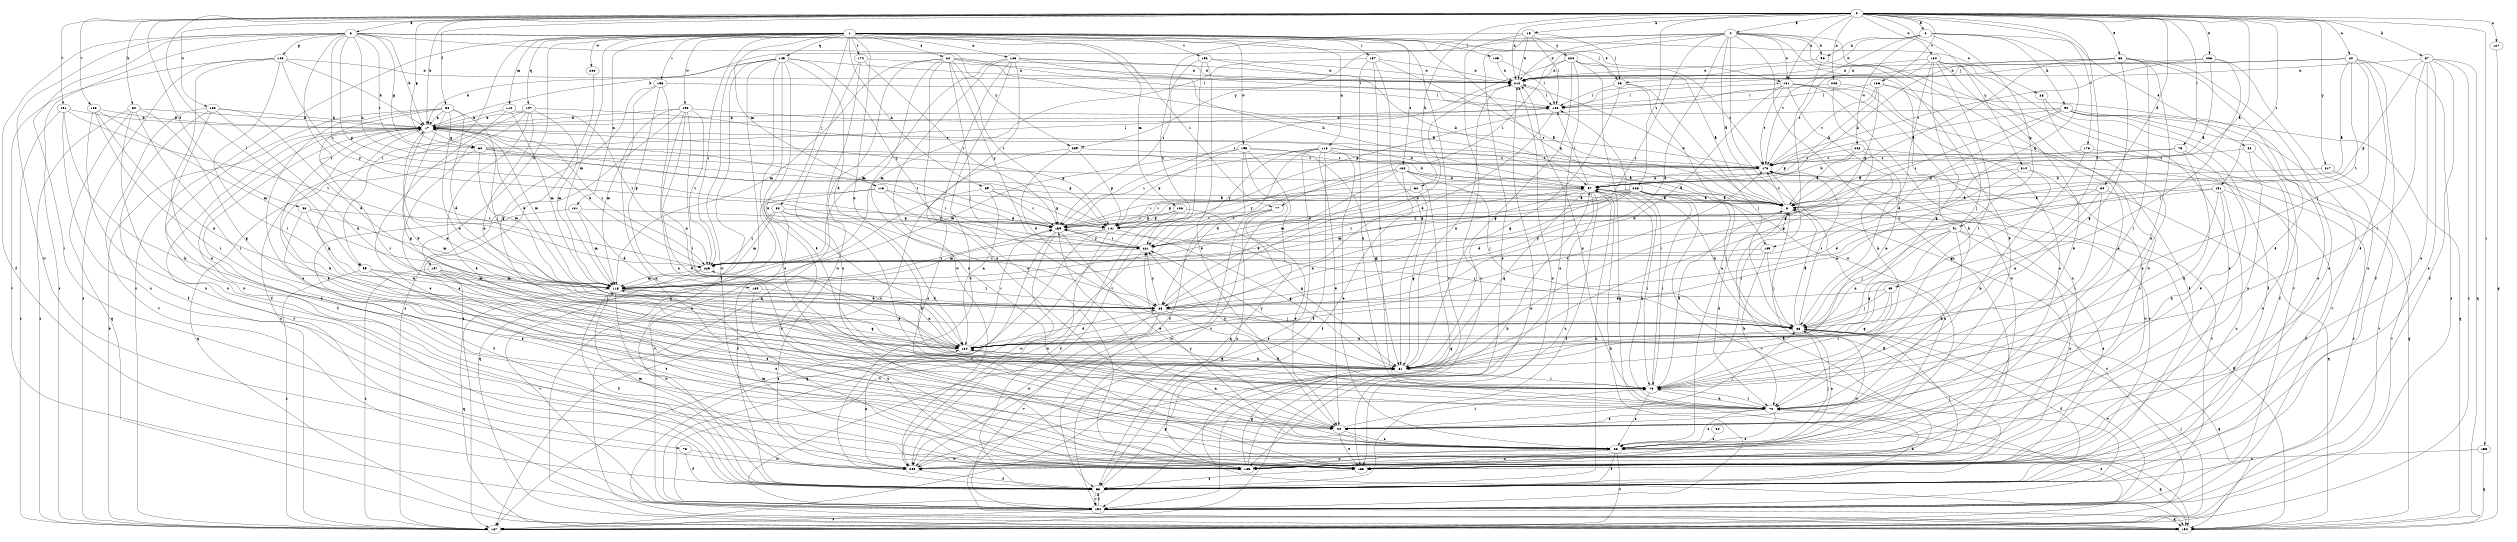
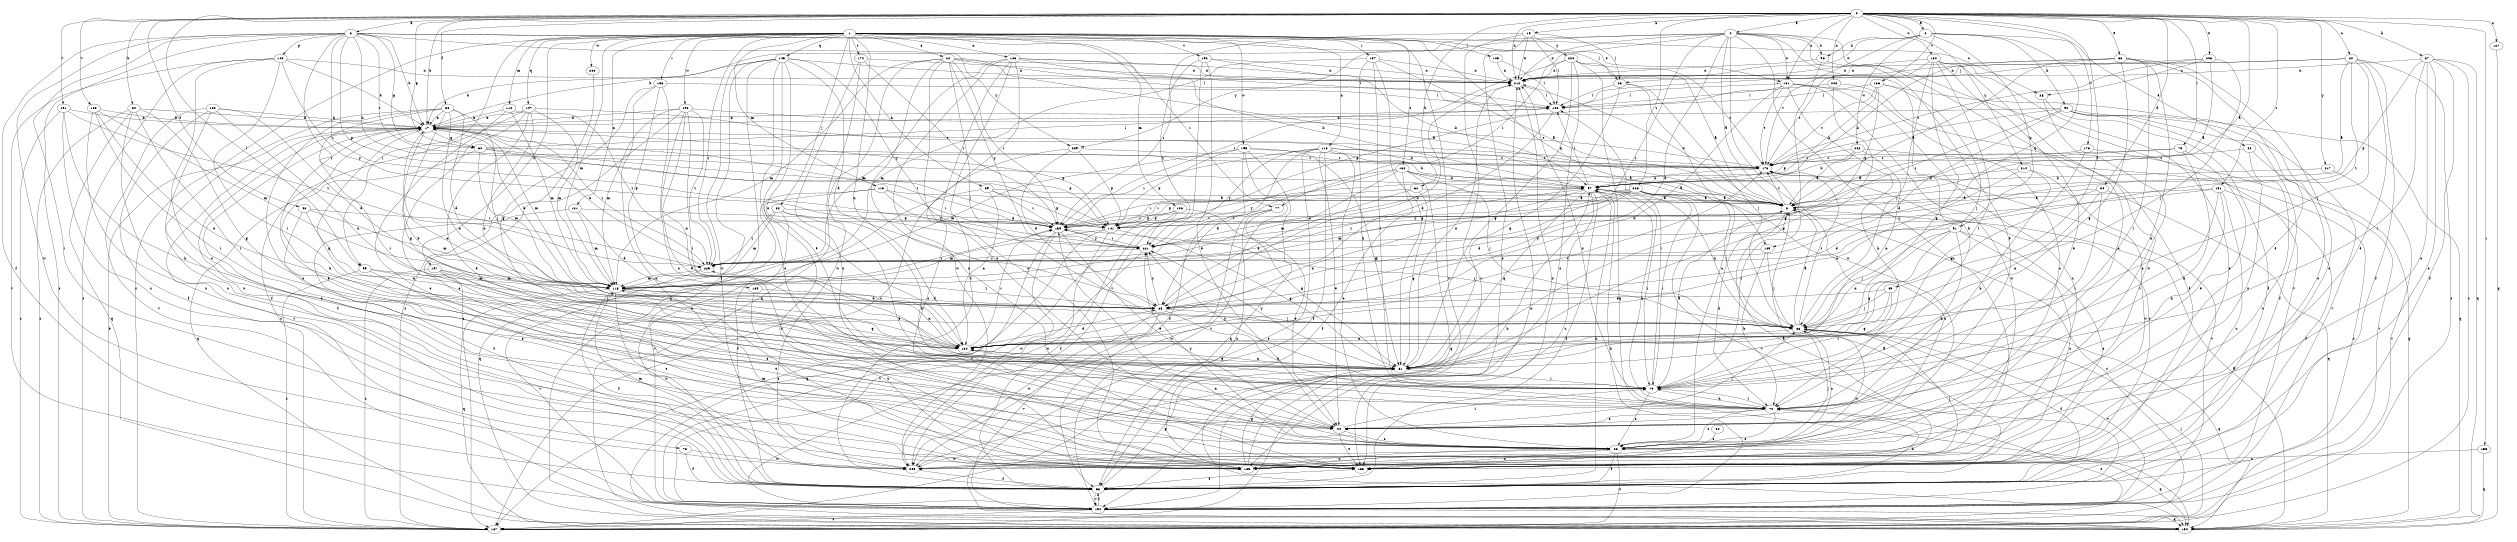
(974, 15) -> none
(865, 397) -> none
(2172, 437) -> (2128, 81)
